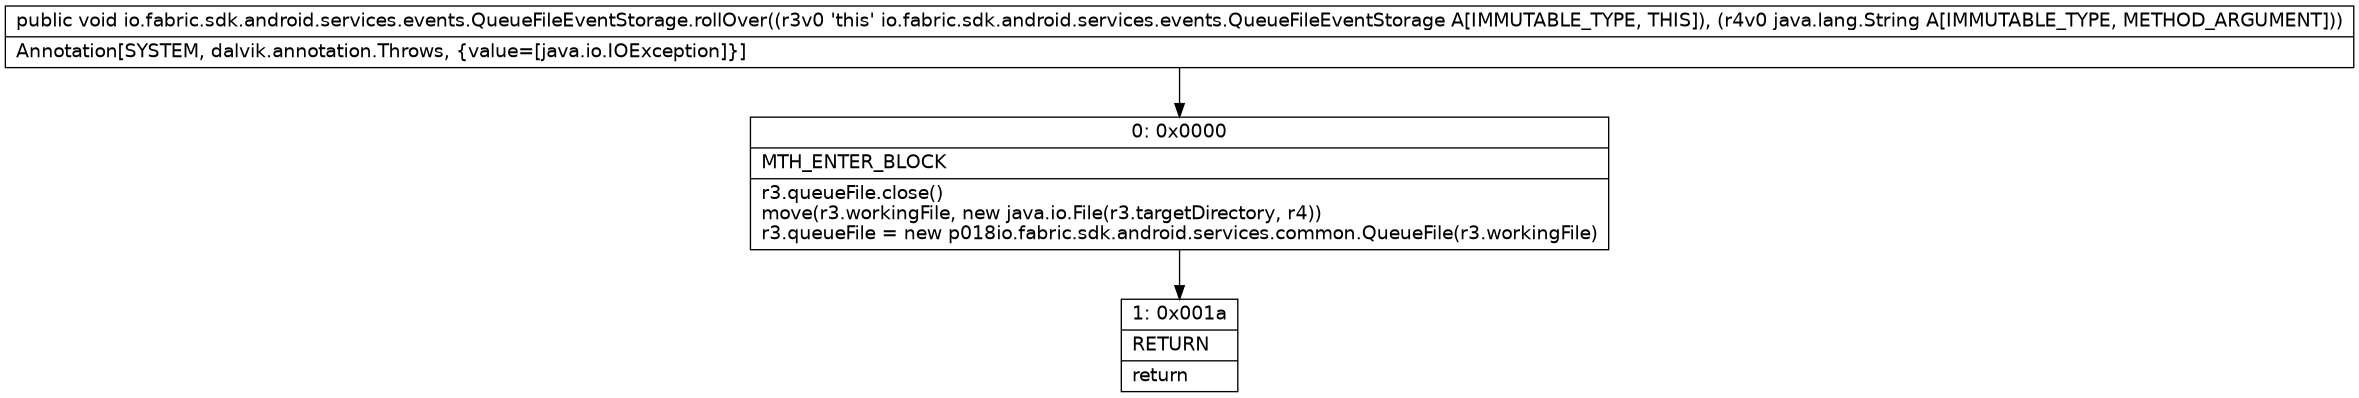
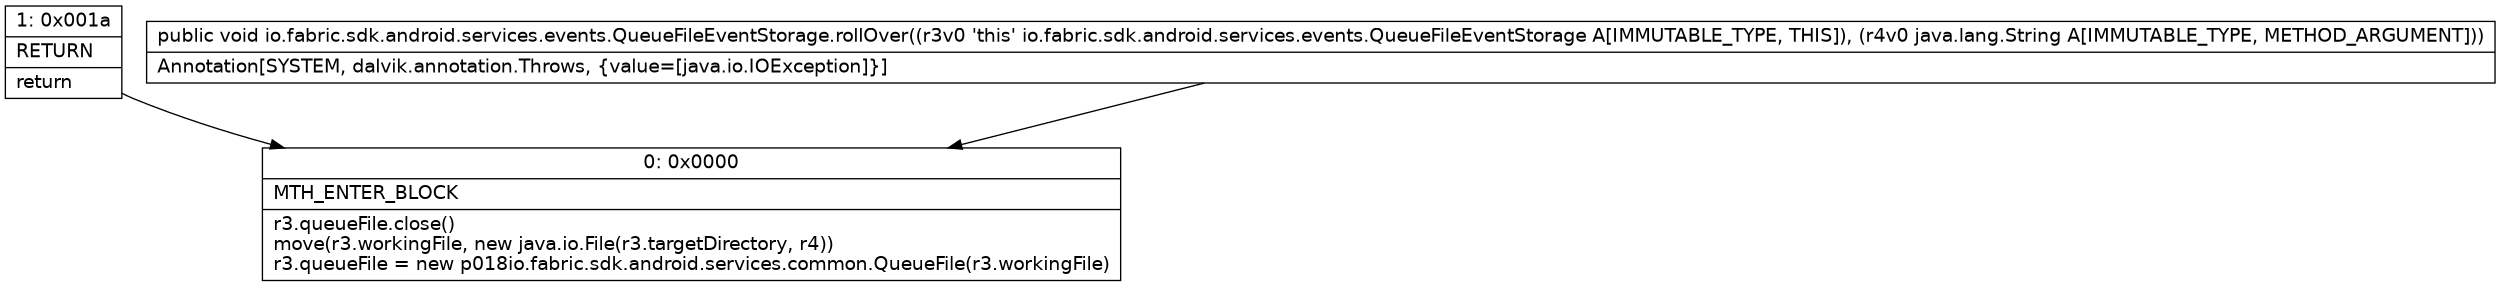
(1180, 268) -> (195, 122)
